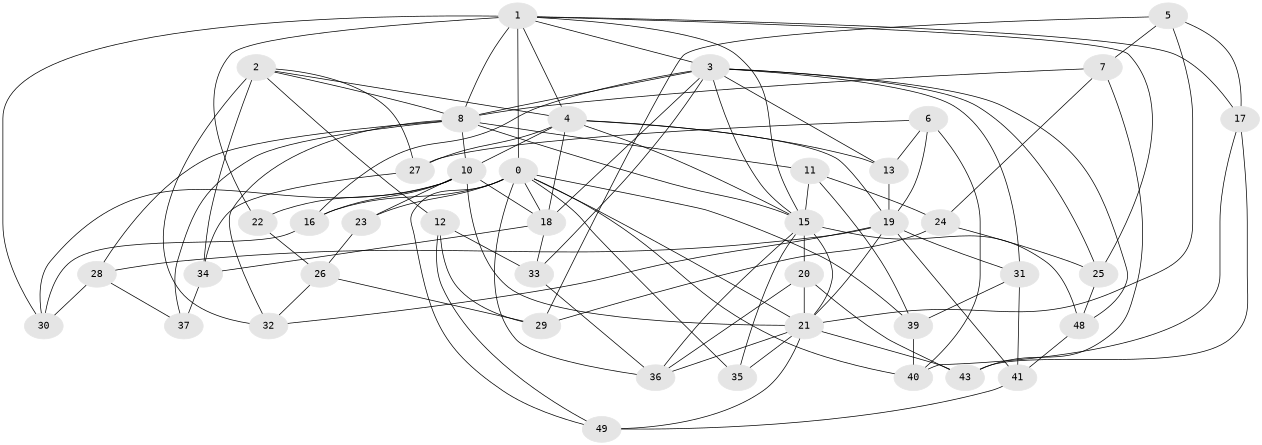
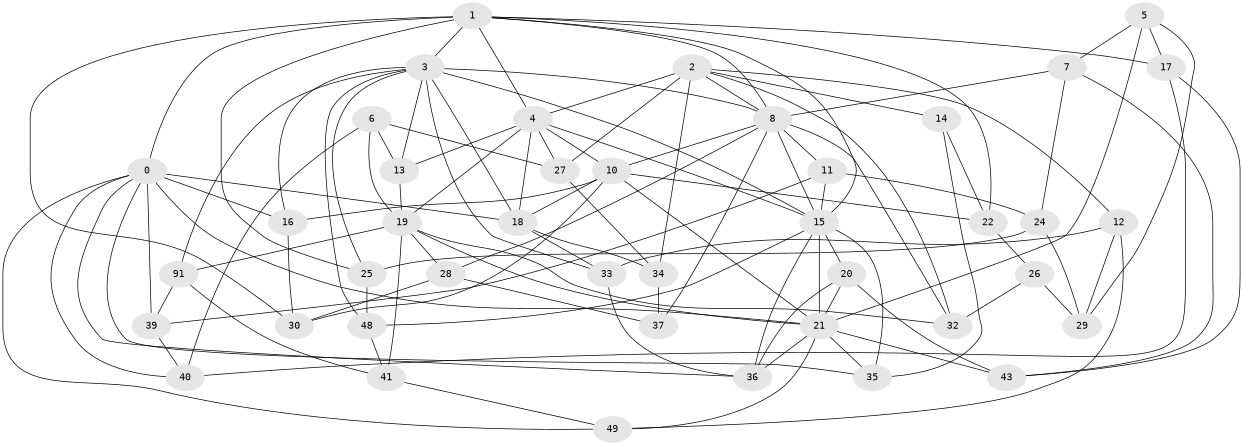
none -> (941, 119)
(361, 223) -> none
(1020, 274) -> (179, 274)
